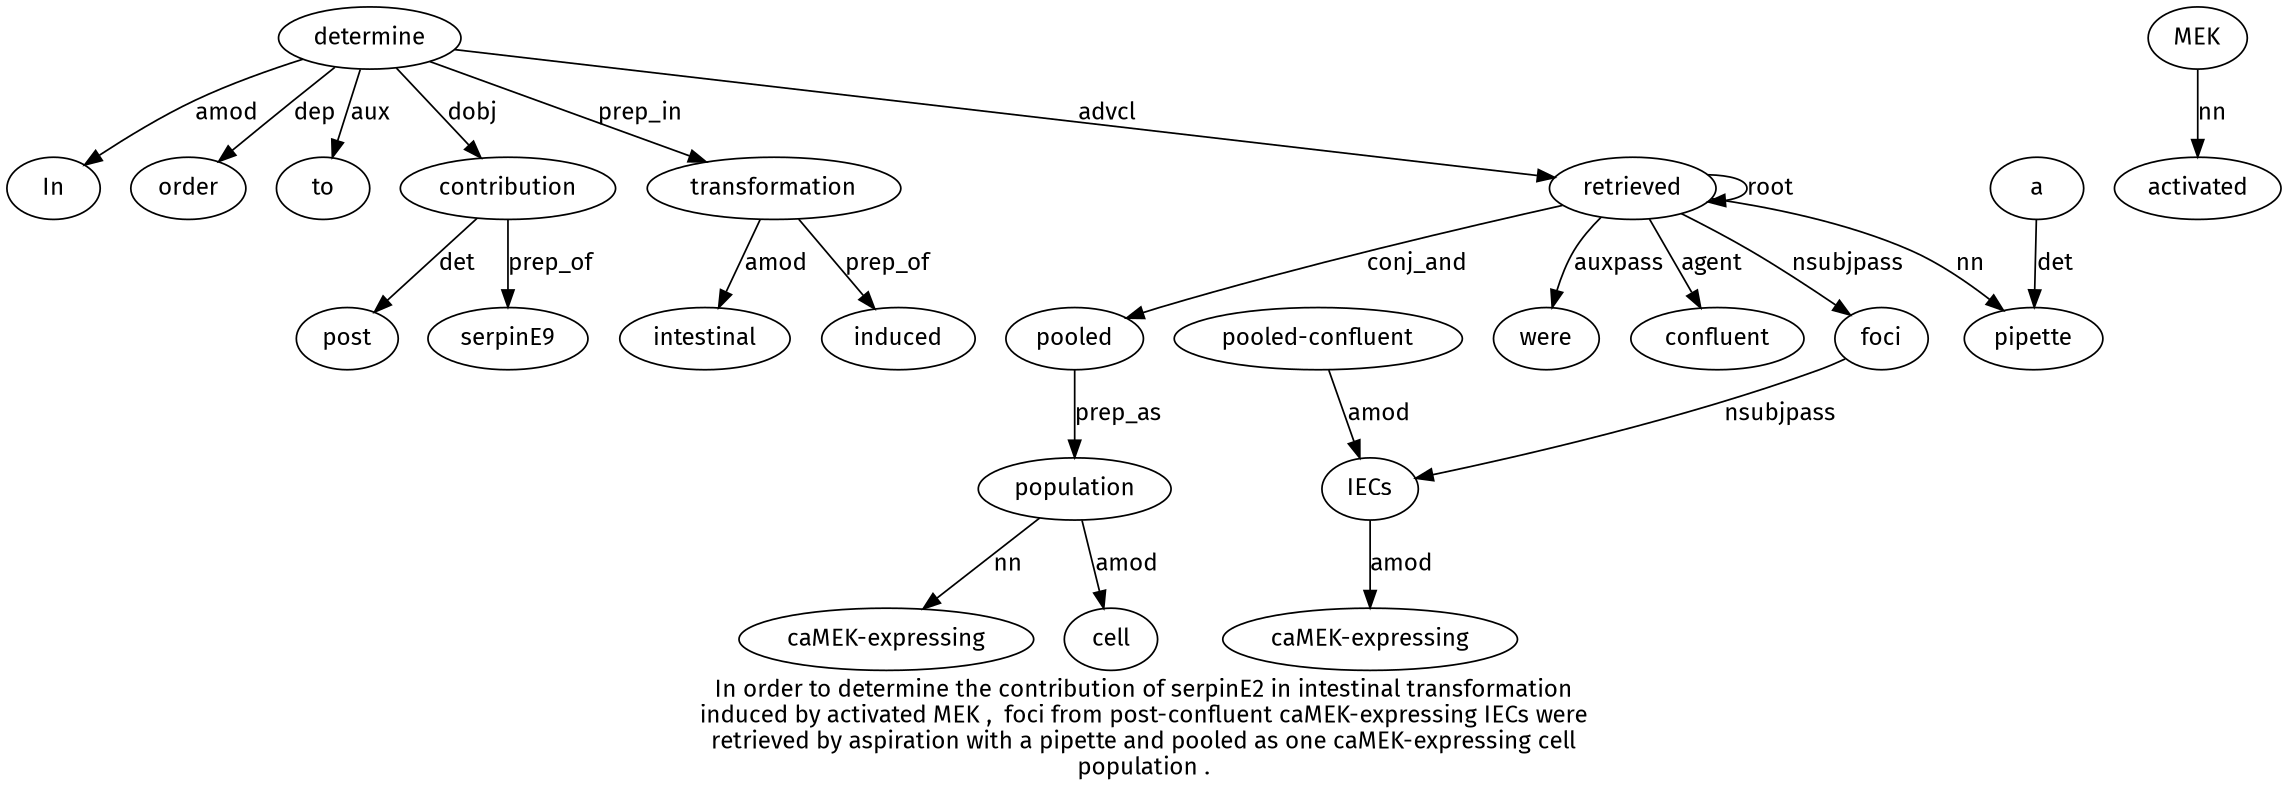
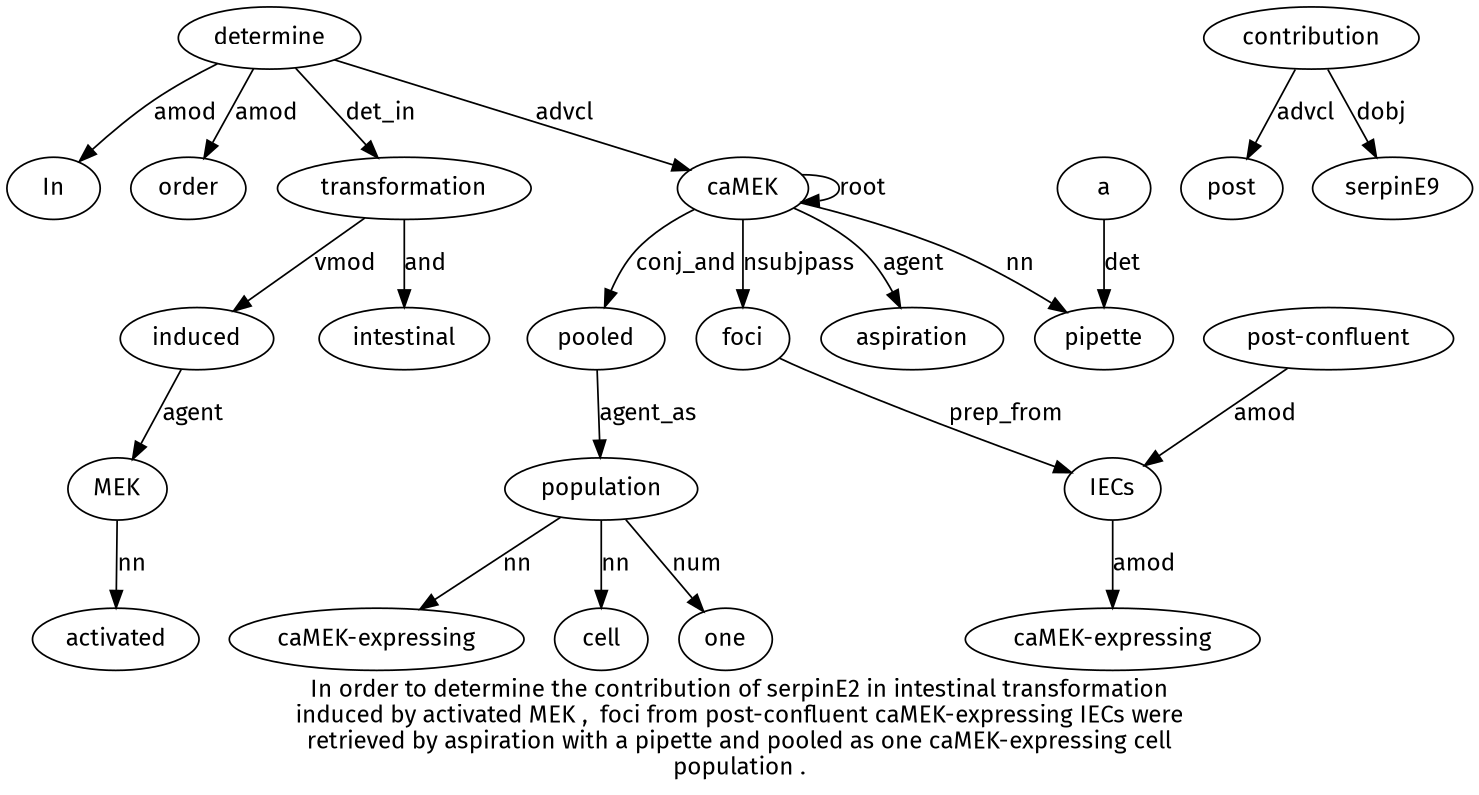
(433, 106) -> none
(315, 113) -> (267, 113)
(640, 113) -> (381, 113)
(323, 188) -> none
(1633, 188) -> (743, 188)
(458, 263) -> (1306, 113)
(550, 263) -> (1381, 113)
(777, 263) -> (426, 263)
(887, 263) -> (346, 263)
(1318, 339) -> (1329, 339)
(1546, 339) -> none
(1717, 339) -> (912, 339)
none -> (161, 407)
(1119, 414) -> (649, 414)
(1780, 414) -> (1006, 414)
(1127, 564) -> (616, 564)
none -> (726, 639)
